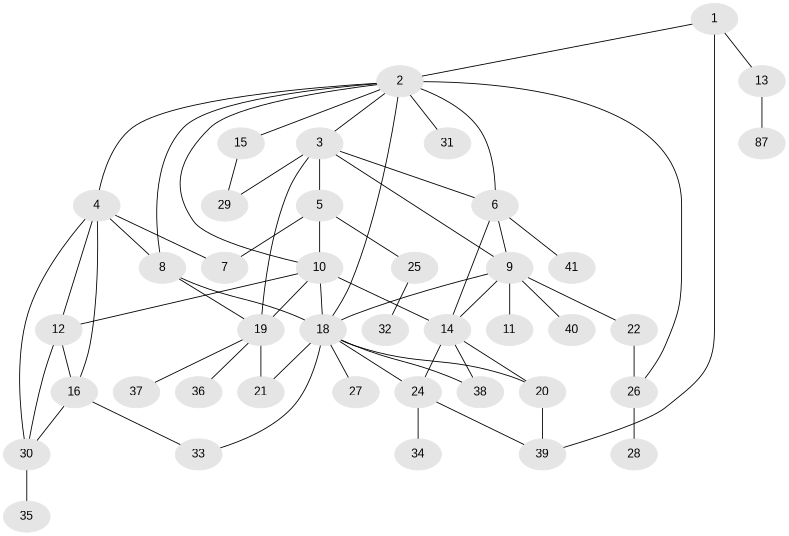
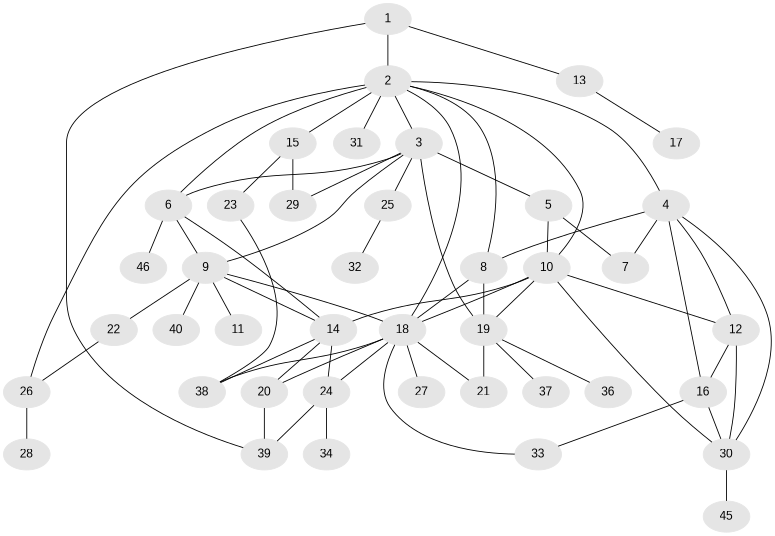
(762, 143) -> (676, 143)
none -> (231, 206)
(363, 234) -> (403, 175)
(572, 268) -> (143, 268)
none -> (631, 366)
(27, 517) -> (727, 517)
